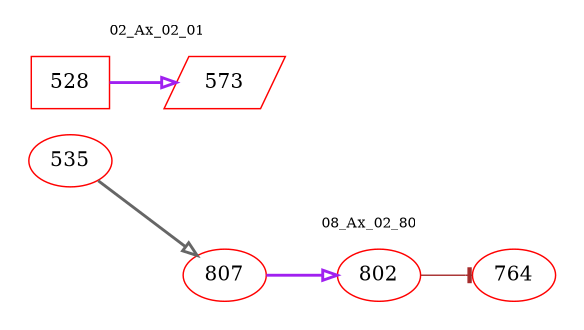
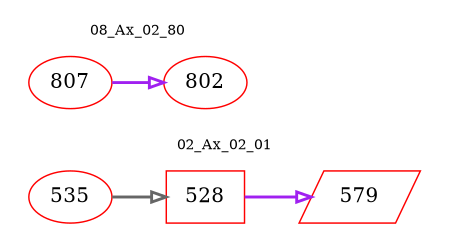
(225, 83) -> (360, 197)
(142, 214) -> (132, 197)
(514, 275) -> none
